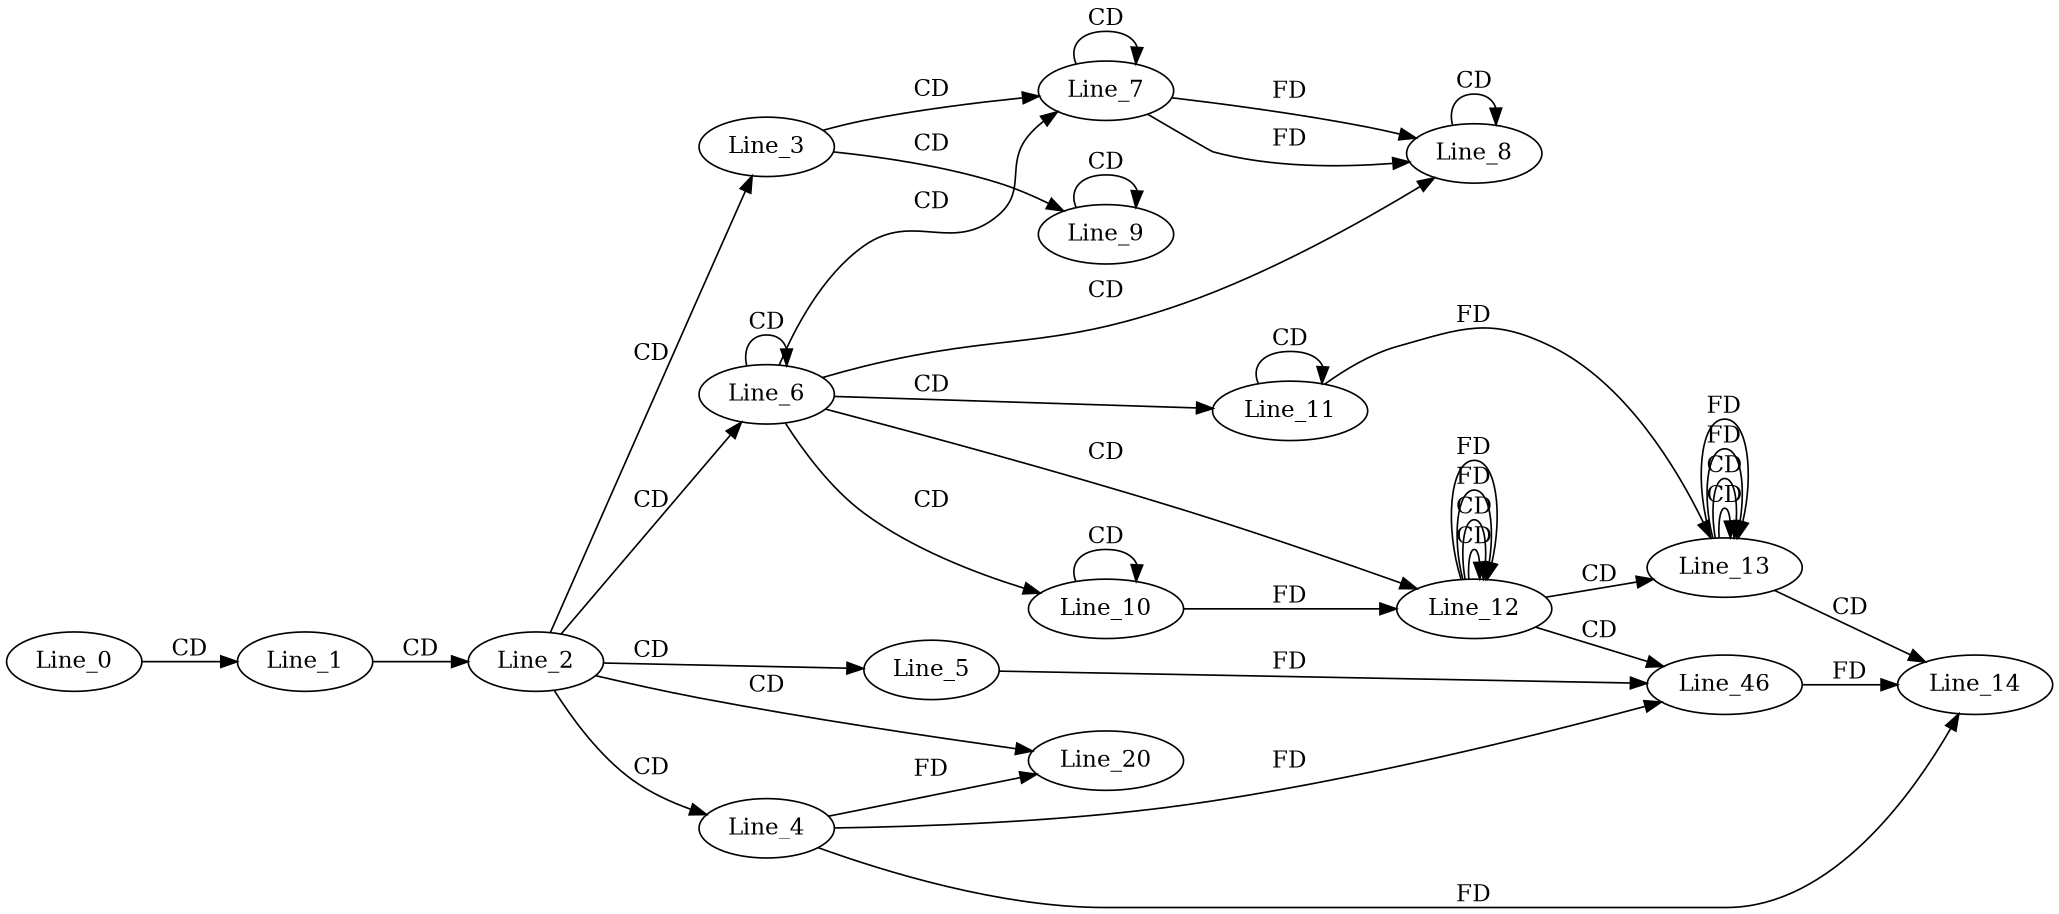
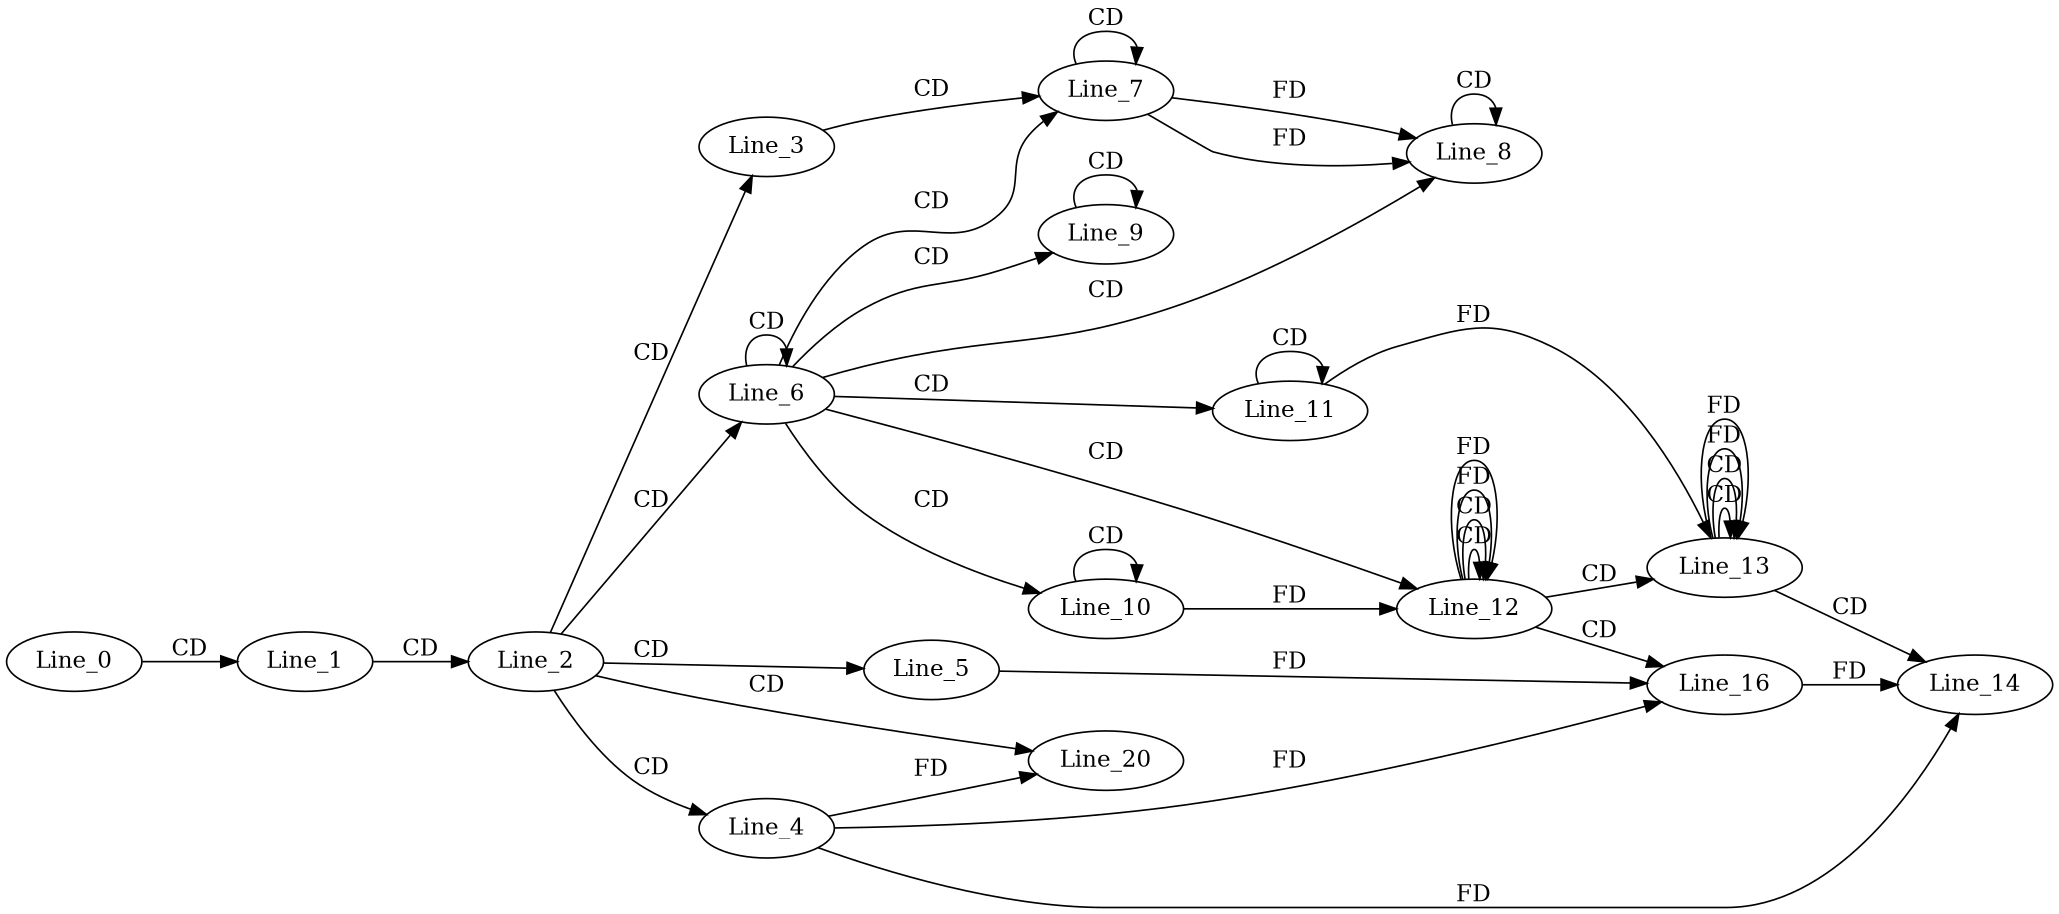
(943, 169) -> (904, 291)
(1725, 685) -> (1725, 685)
